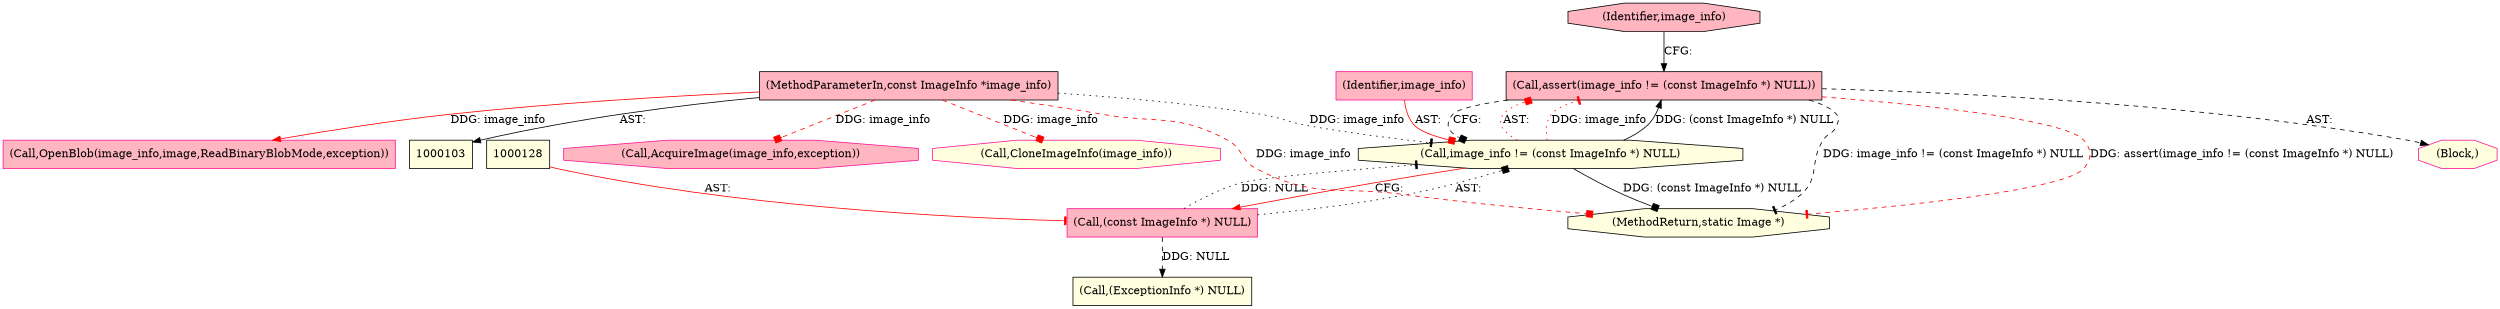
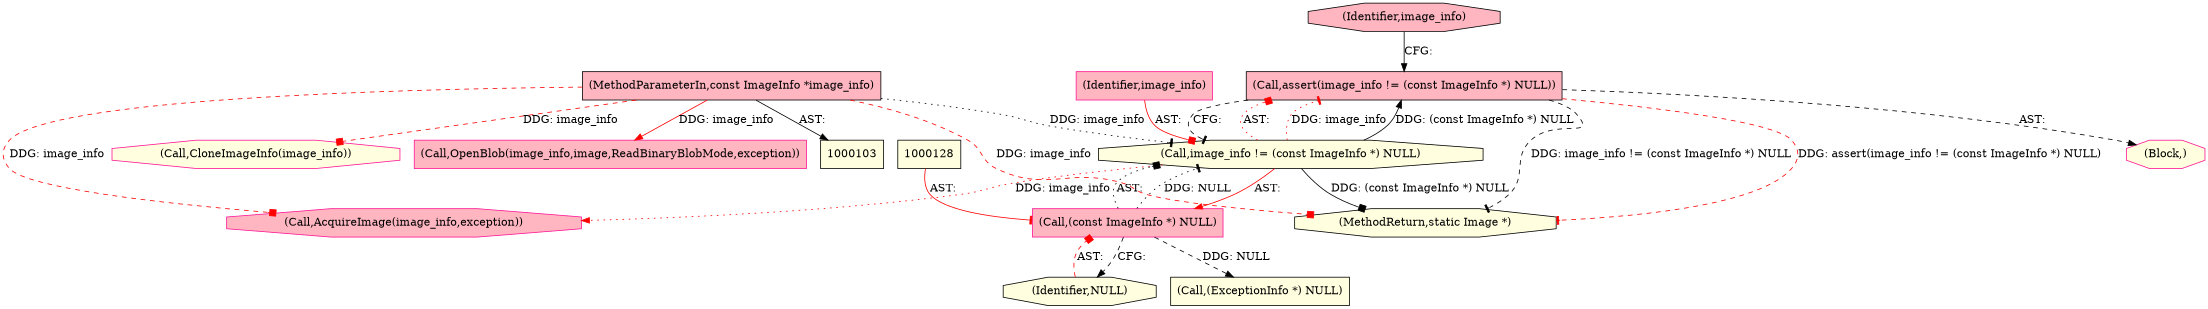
(1466, 108) -> (1204, 109)
(1391, 189) -> (1270, 189)
none -> (877, 204)
none -> (1080, 291)
